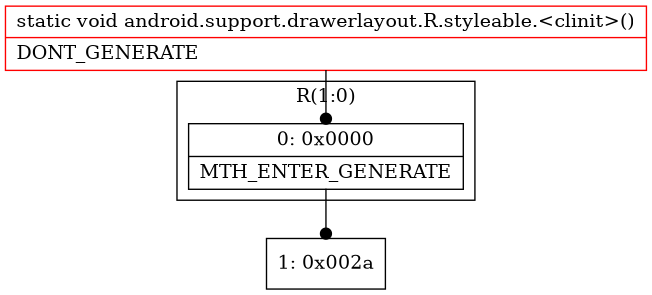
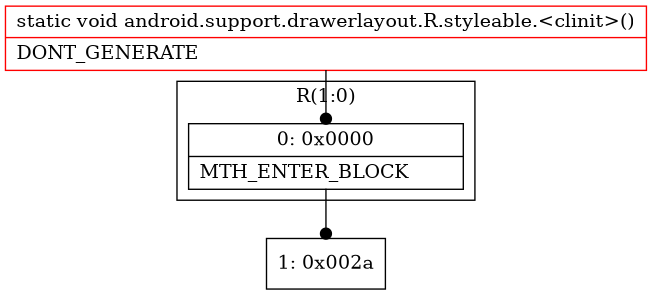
(326, 172) -> (305, 172)
